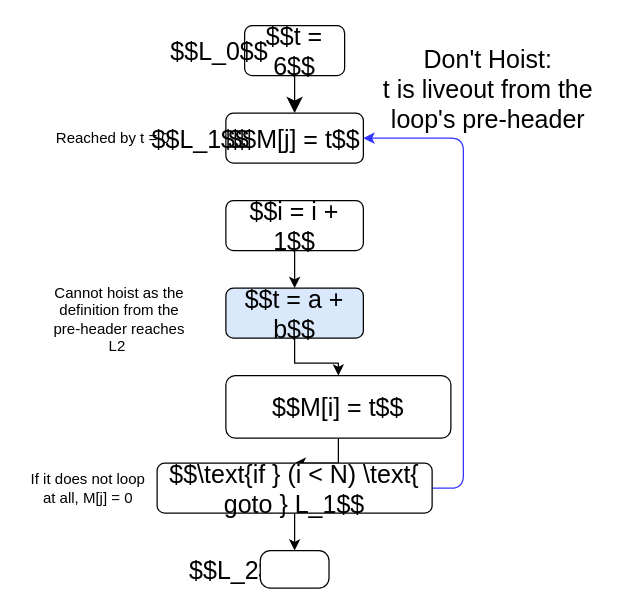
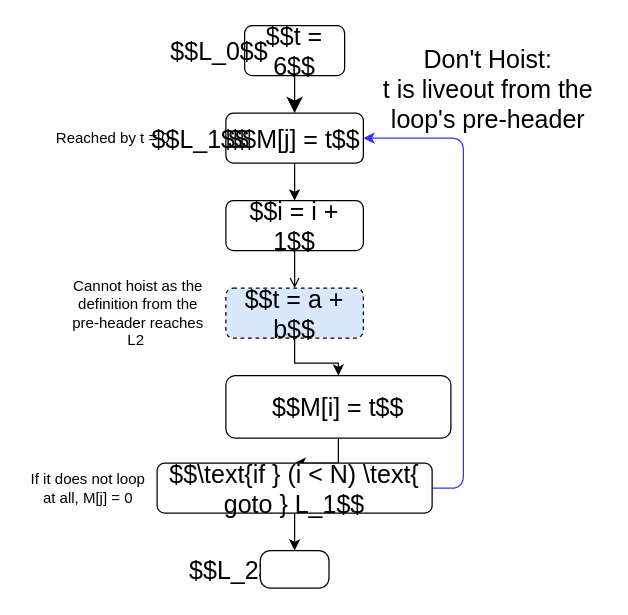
none -> (294, 177)
(294, 278) -> (294, 280)
(294, 313) -> (294, 313)
(119, 319) -> (138, 313)
